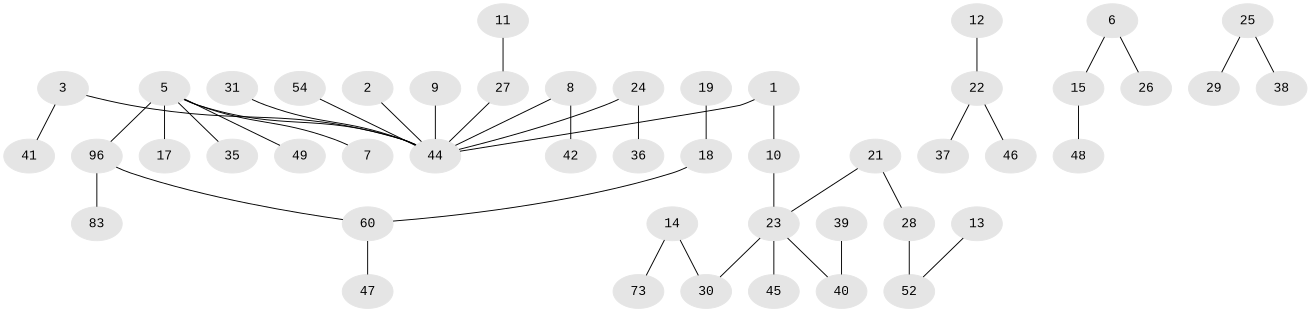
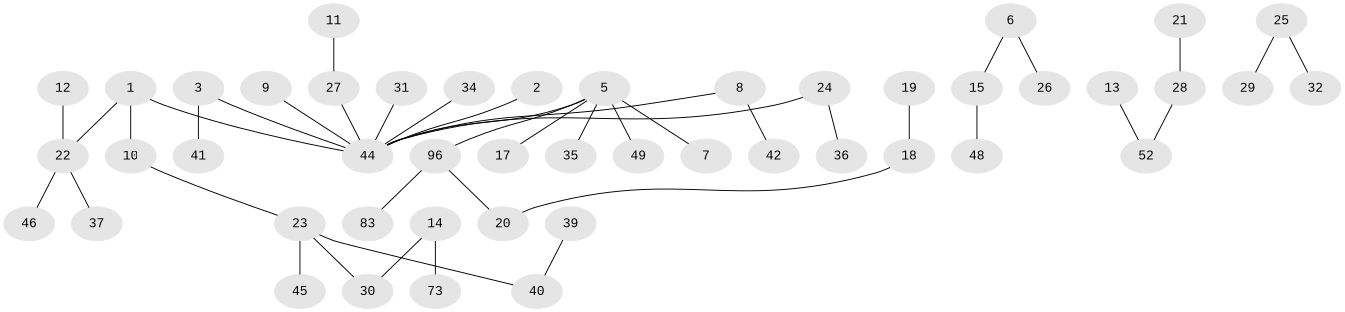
(300, 88) -> (469, 88)
(1282, 88) -> (1315, 88)
none -> (97, 122)
(825, 190) -> none
(368, 224) -> (503, 224)
(368, 291) -> none
